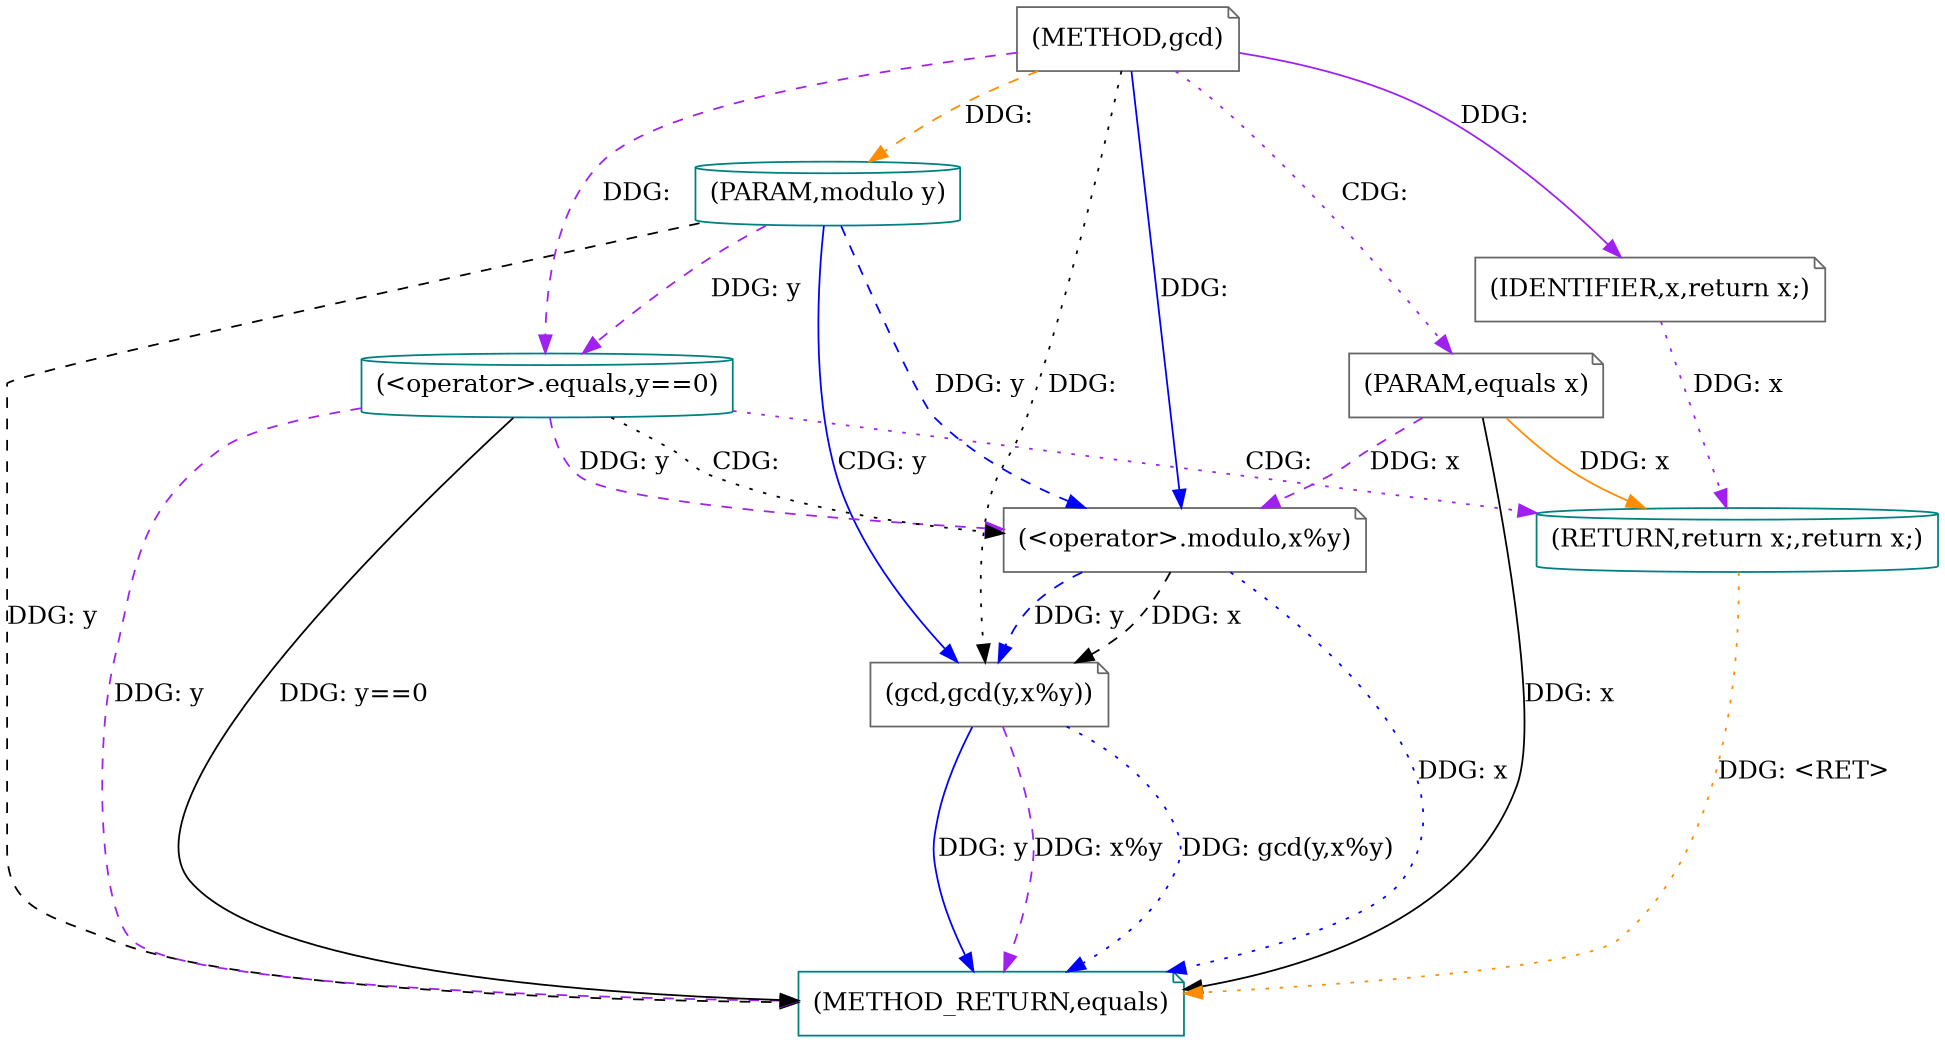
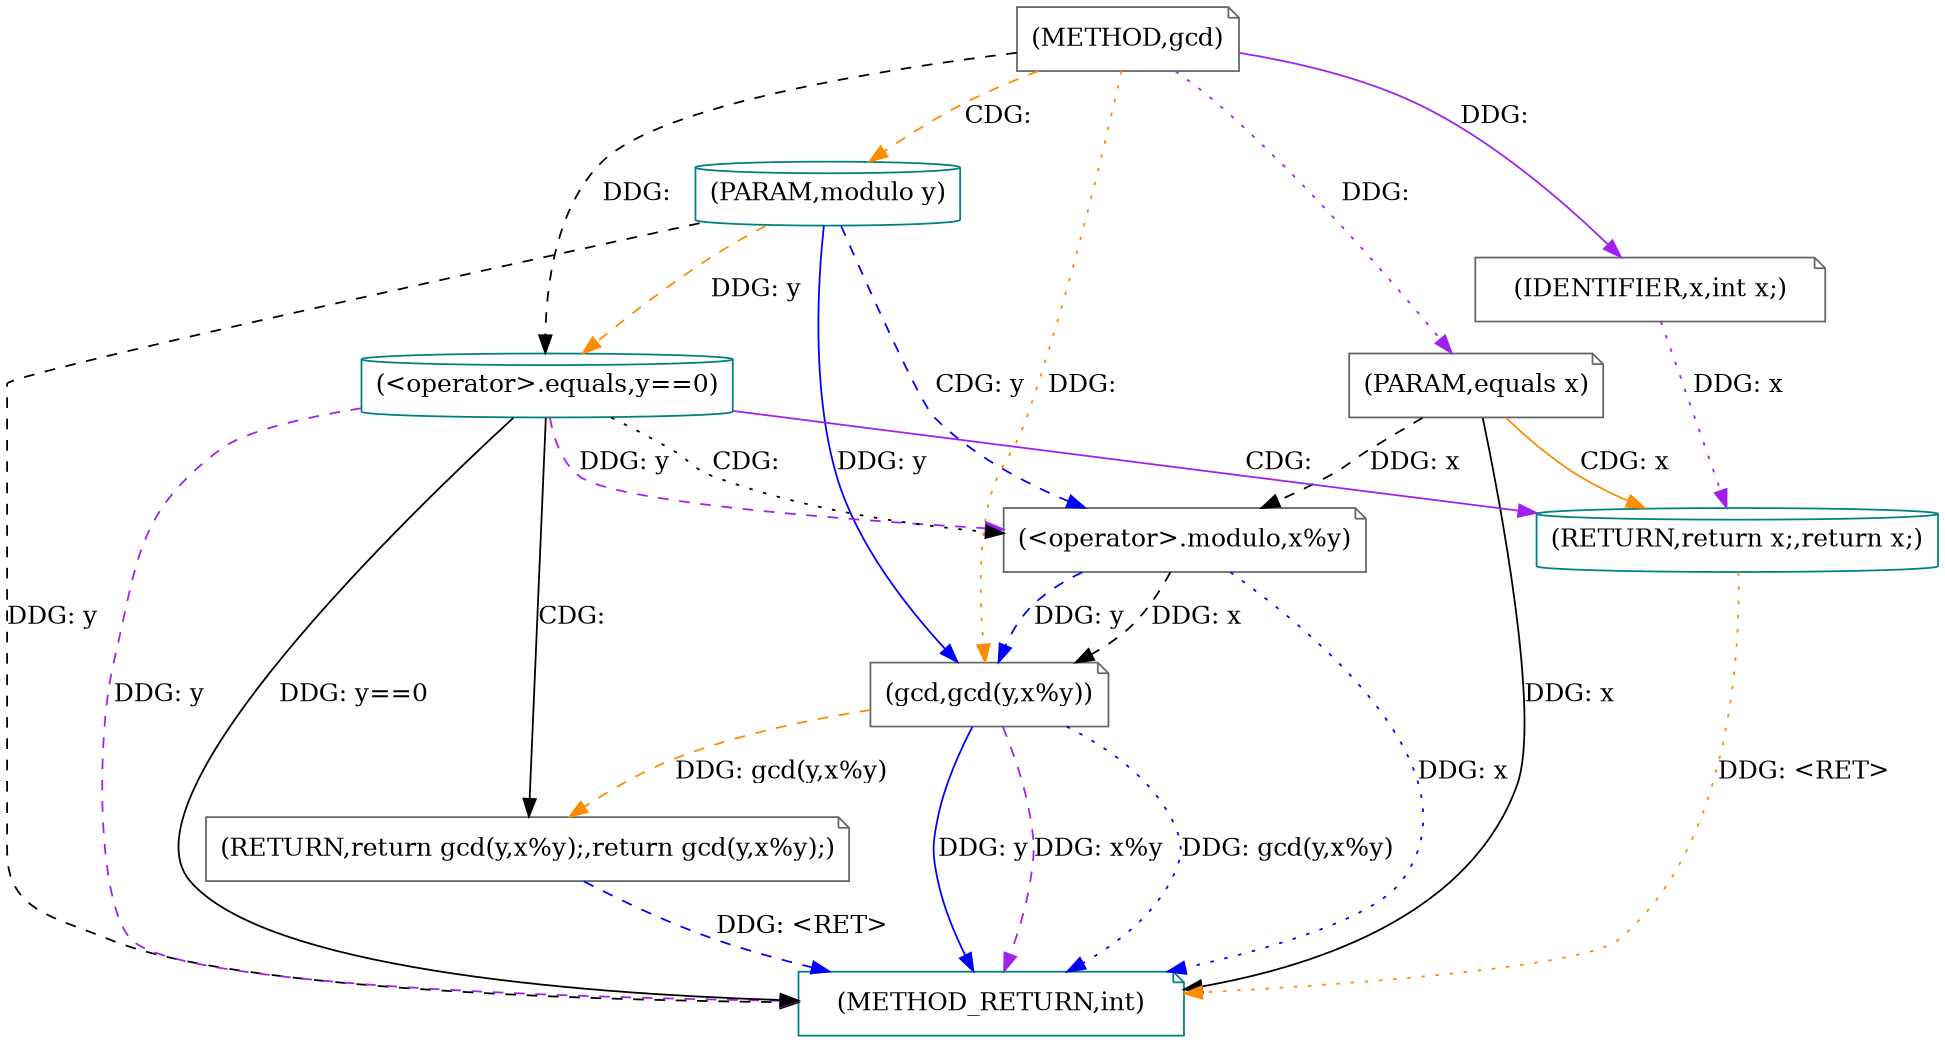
(713, 110) -> (713, 110)
(1003, 116) -> (1003, 116)
(1379, 194) -> (1379, 194)
(679, 279) -> (679, 279)
(1155, 280) -> none
(1650, 290) -> (1650, 290)
(1046, 359) -> (1046, 359)
(981, 385) -> (981, 385)
(1126, 461) -> (1126, 461)
(1352, 462) -> (1352, 462)
(883, 463) -> (883, 463)
(1625, 463) -> (1625, 463)
none -> (528, 849)
(991, 1004) -> (991, 1004)
